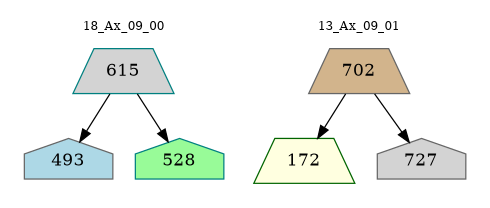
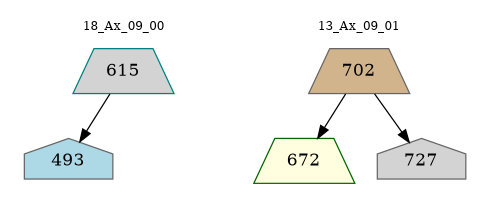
(180, 161) -> none
(304, 161) -> (304, 161)
